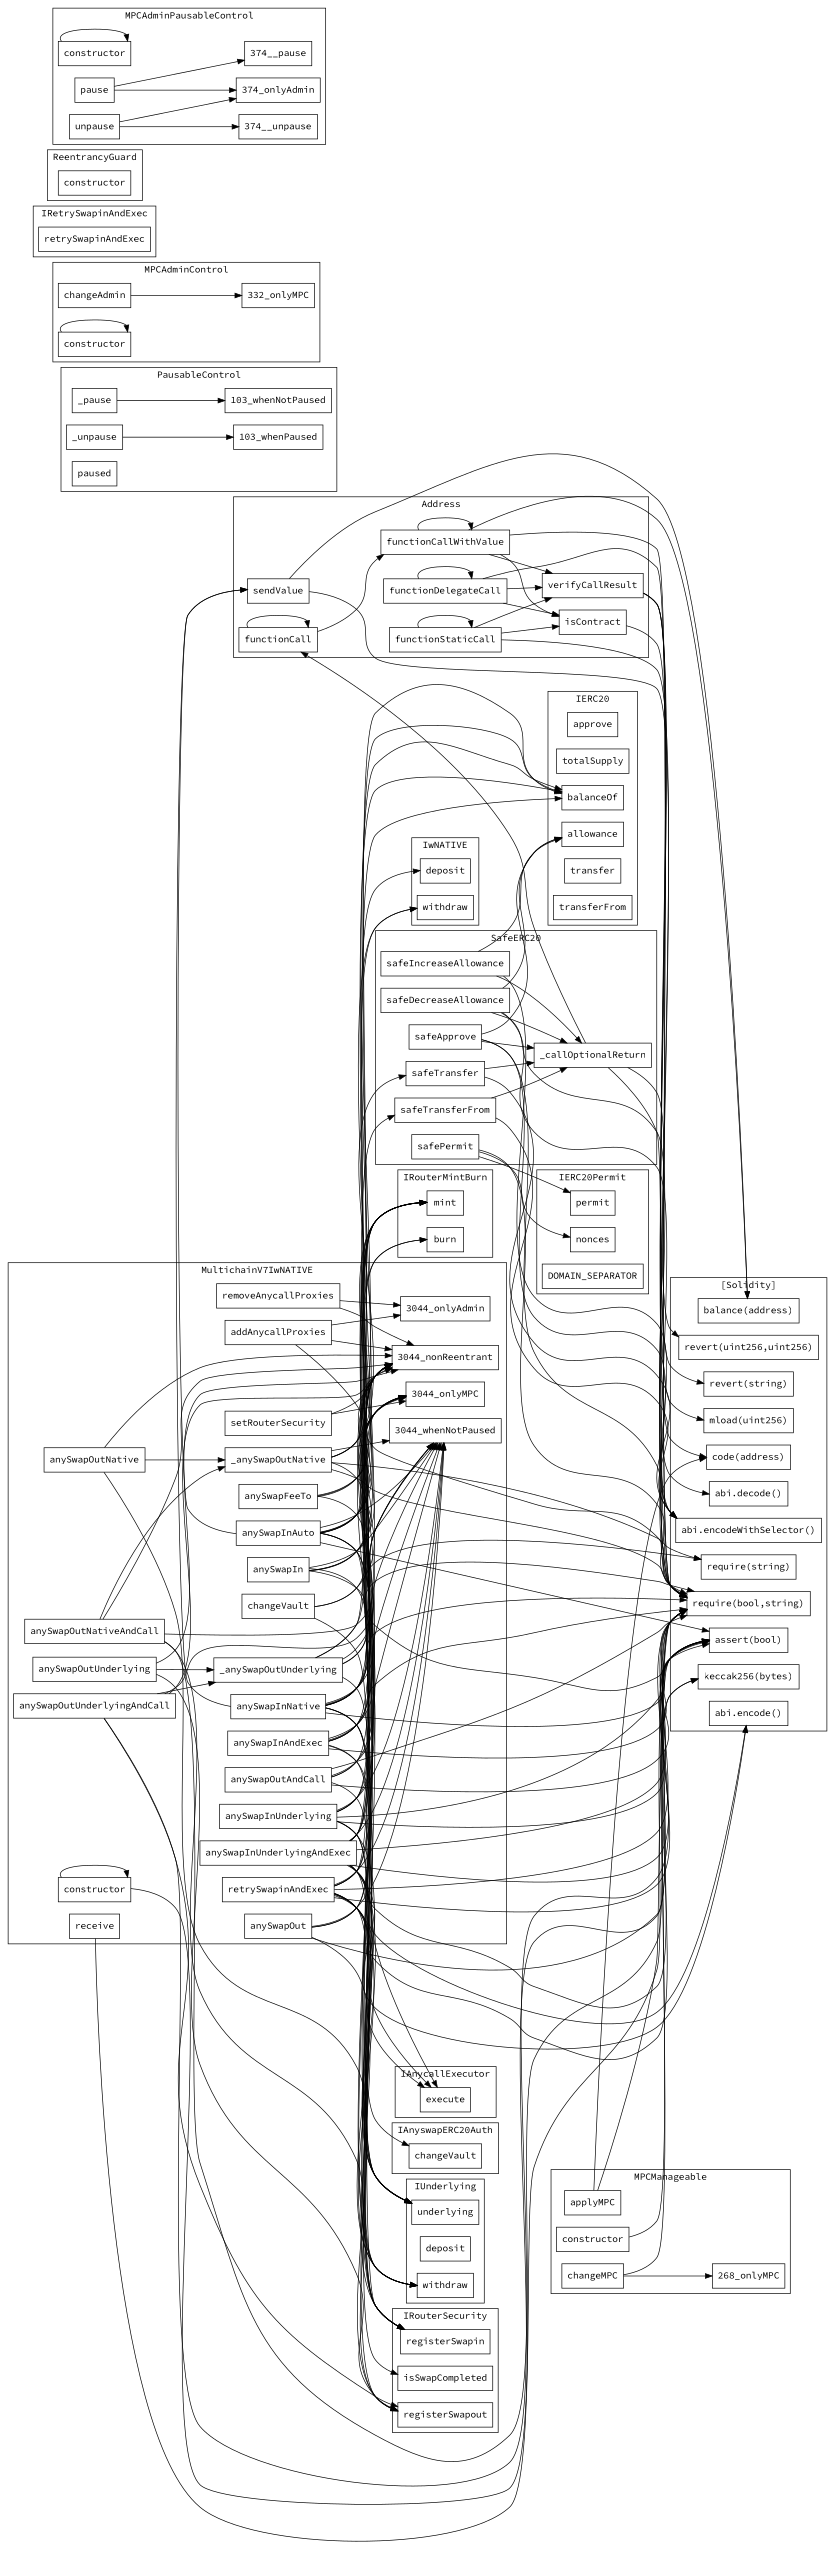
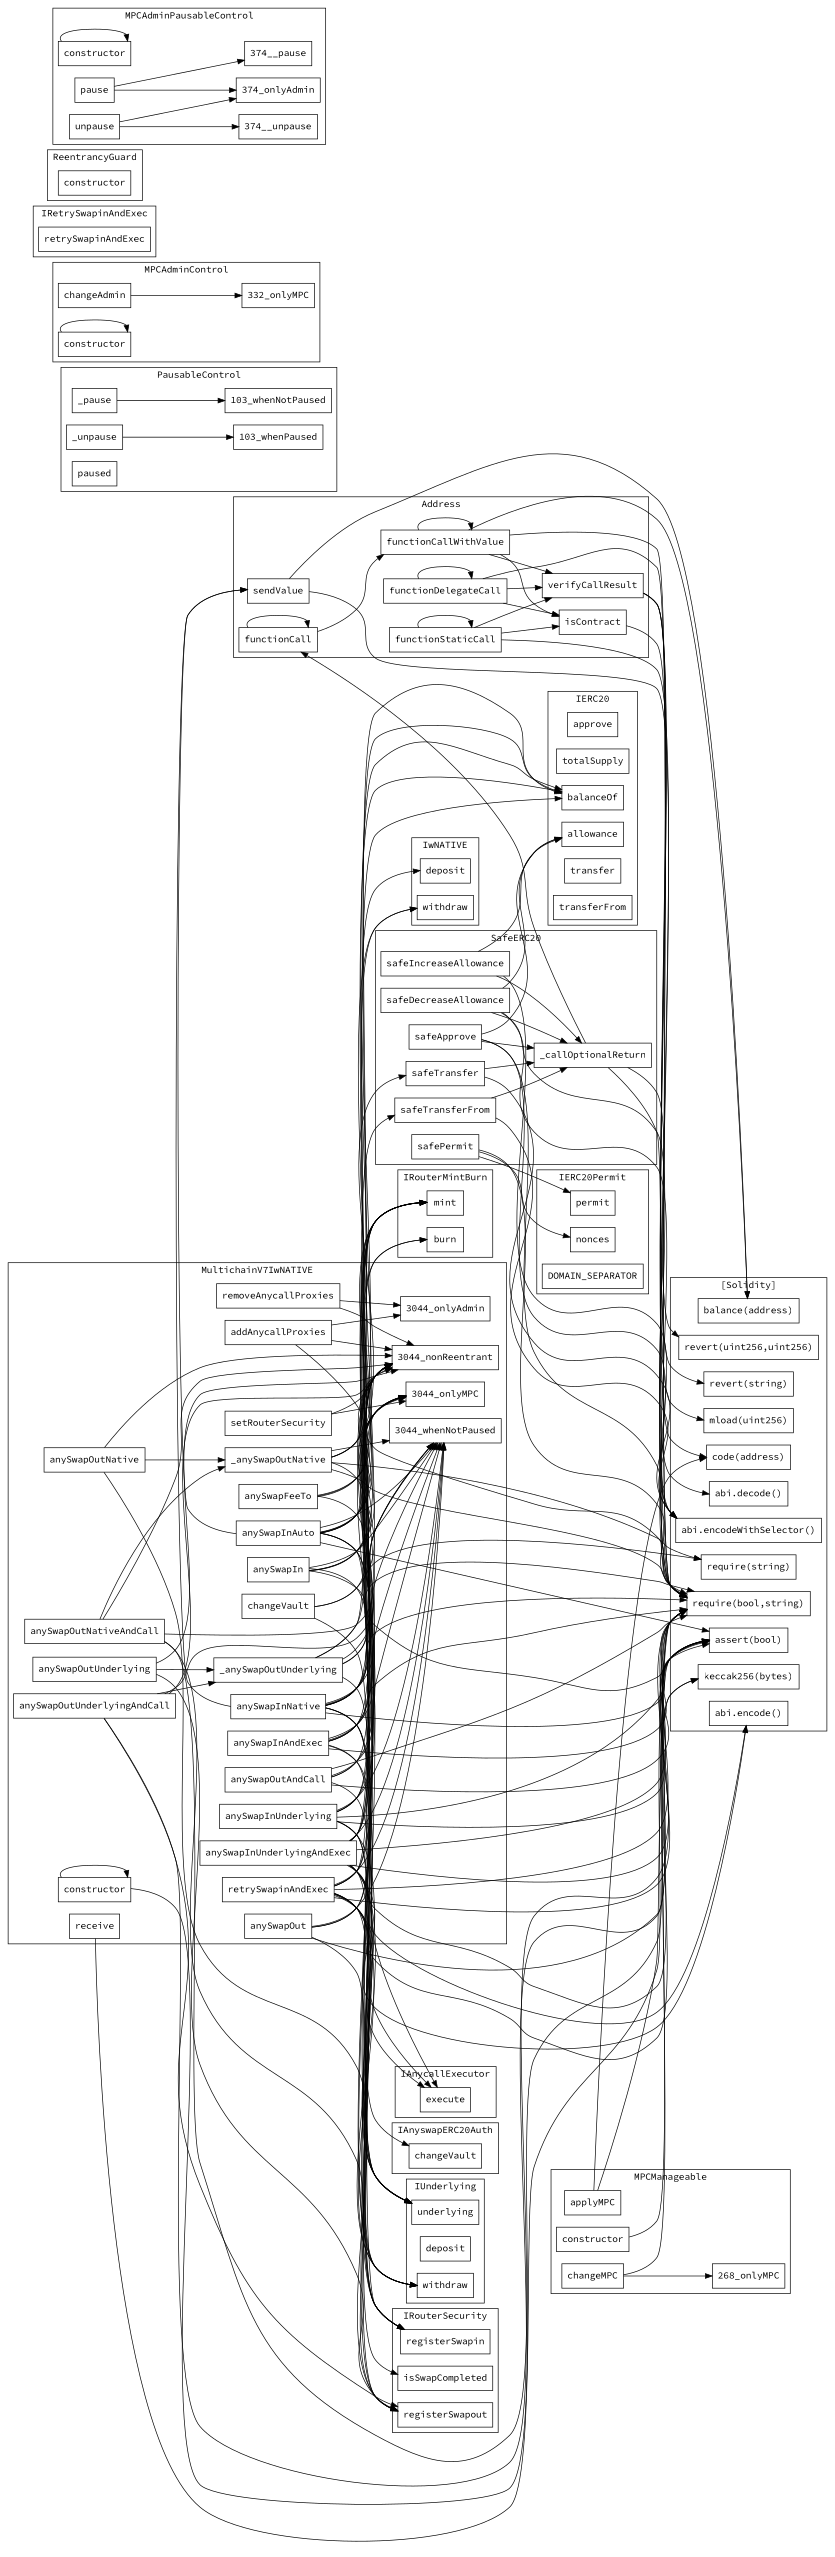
(366, 2126) -> (364, 2166)
